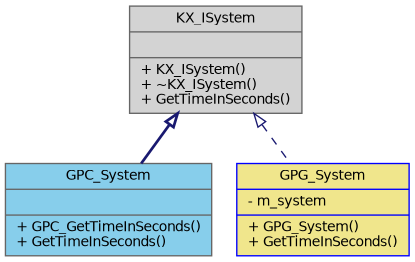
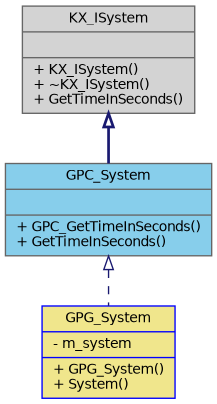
(276, 144) -> (109, 288)
(323, 242) -> (91, 385)
